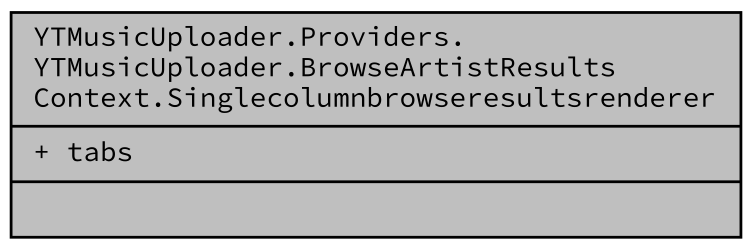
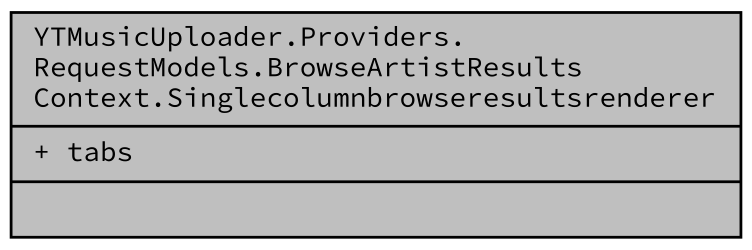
(326, 68) -> (309, 68)
